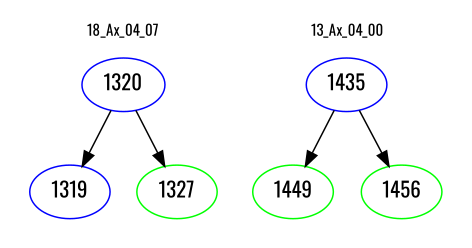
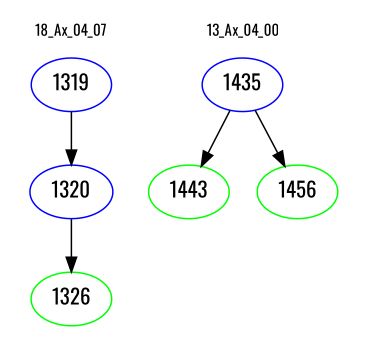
(100, 132) -> (71, 131)
(177, 192) -> (71, 299)
(293, 192) -> (189, 192)
